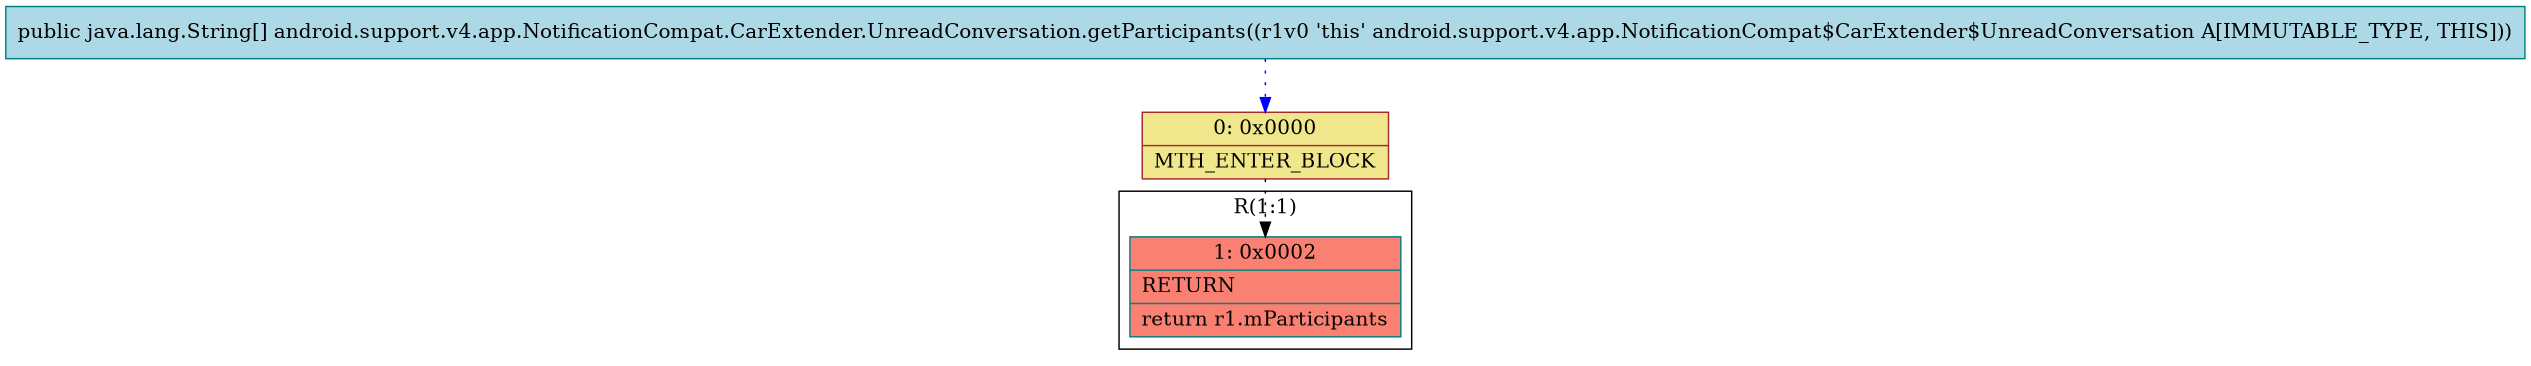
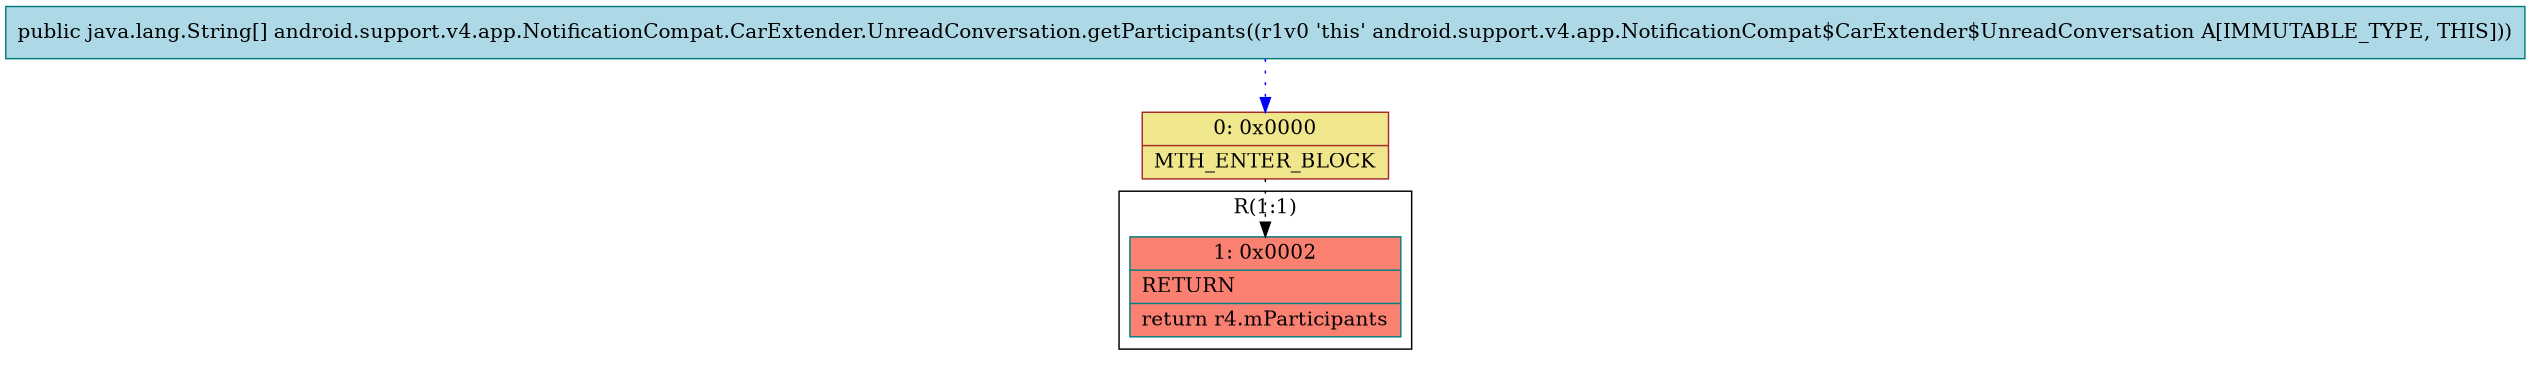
(1265, 319) -> (1265, 319)
